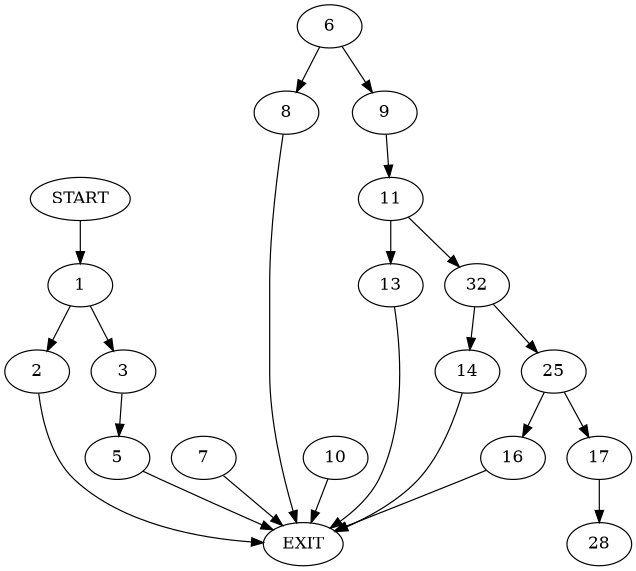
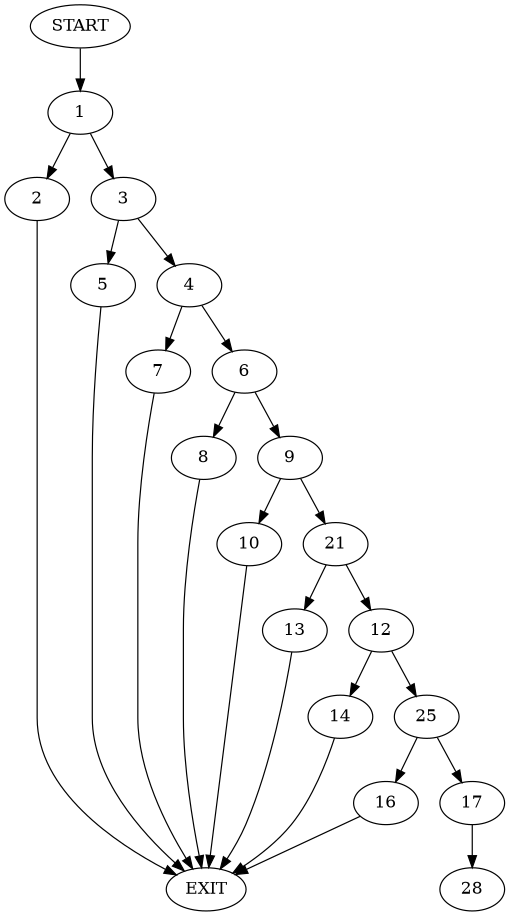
(391, 199) -> (336, 544)
none -> (189, 285)
(477, 285) -> (381, 630)
none -> (273, 495)
